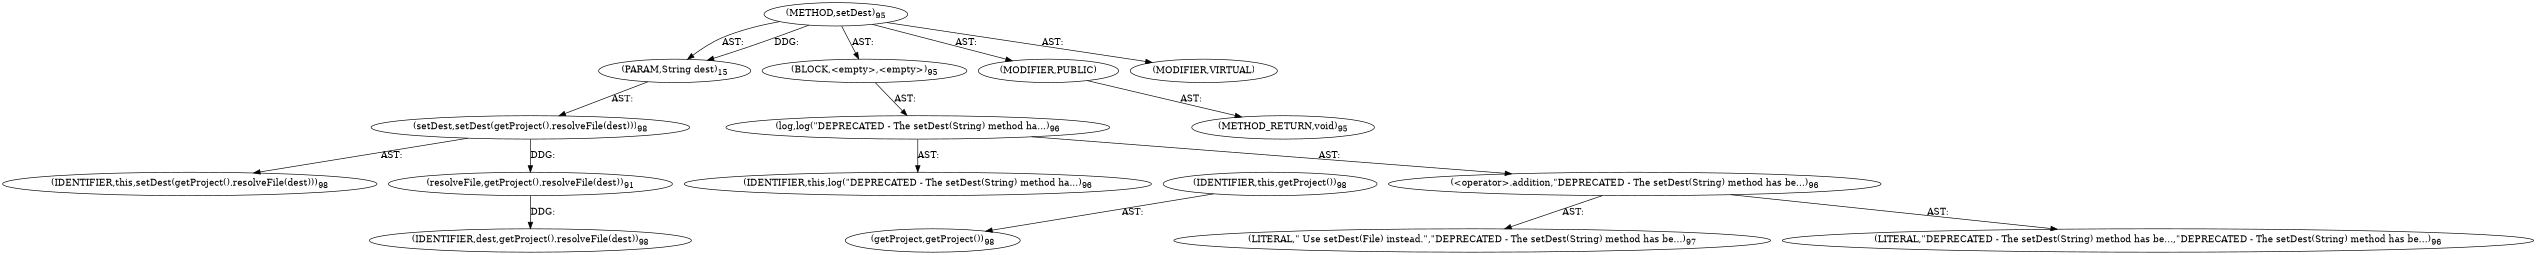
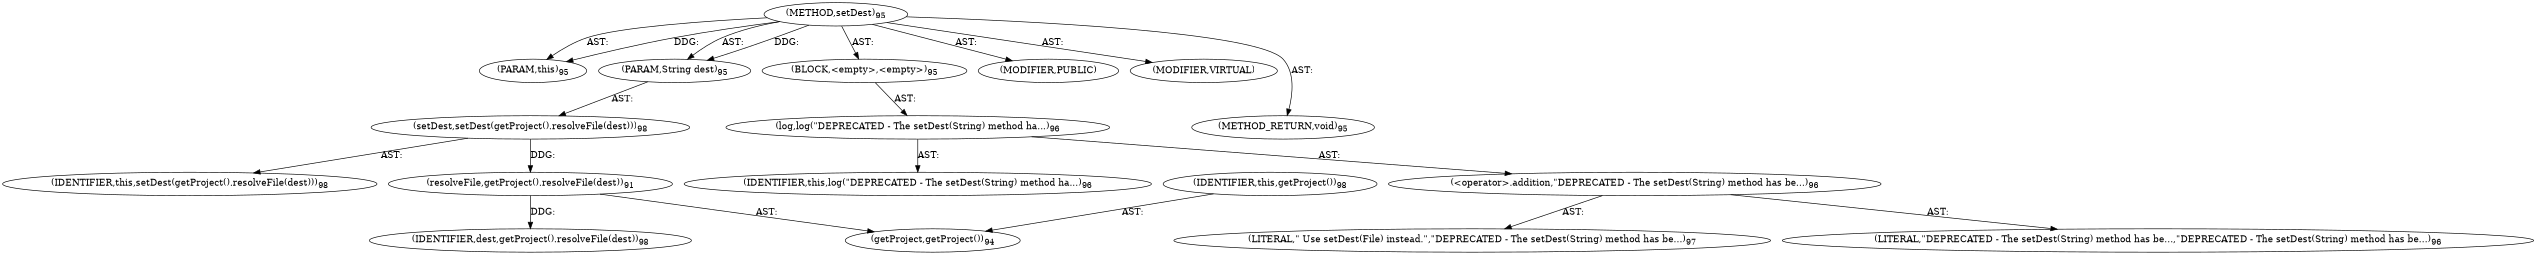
(723, 70) -> (723, 70)
none -> (533, 71)
(1161, 98) -> (1123, 29)
none -> (734, 213)
(990, 240) -> (990, 240)
